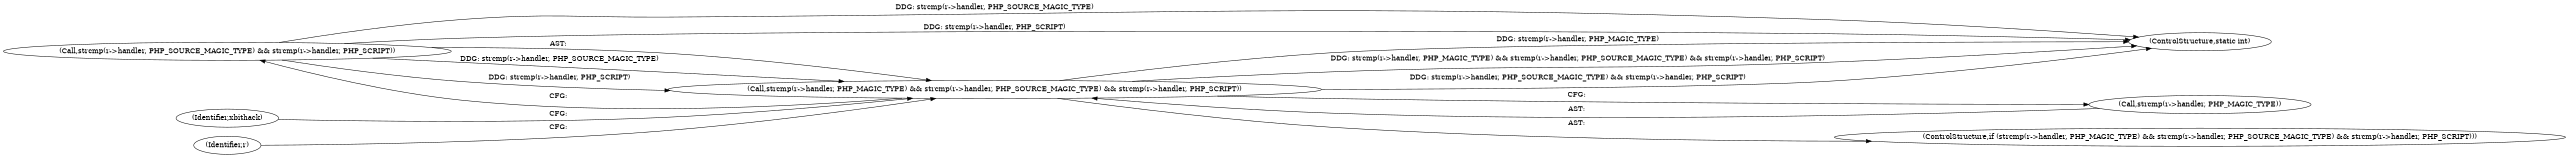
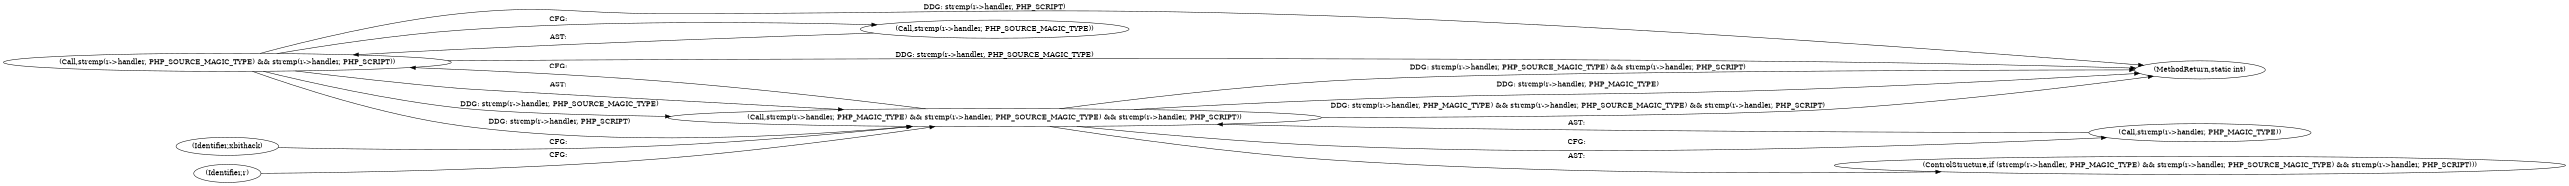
none -> (995, 29)
(2200, 42) -> (2200, 70)
